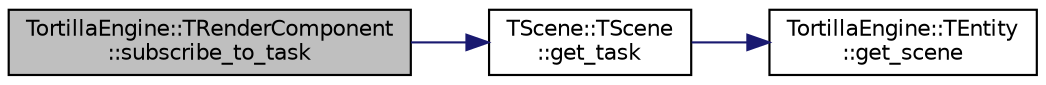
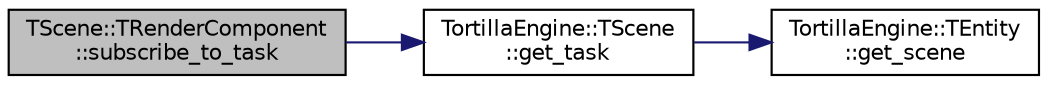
(210, 42) -> (177, 42)
(590, 42) -> (559, 42)
